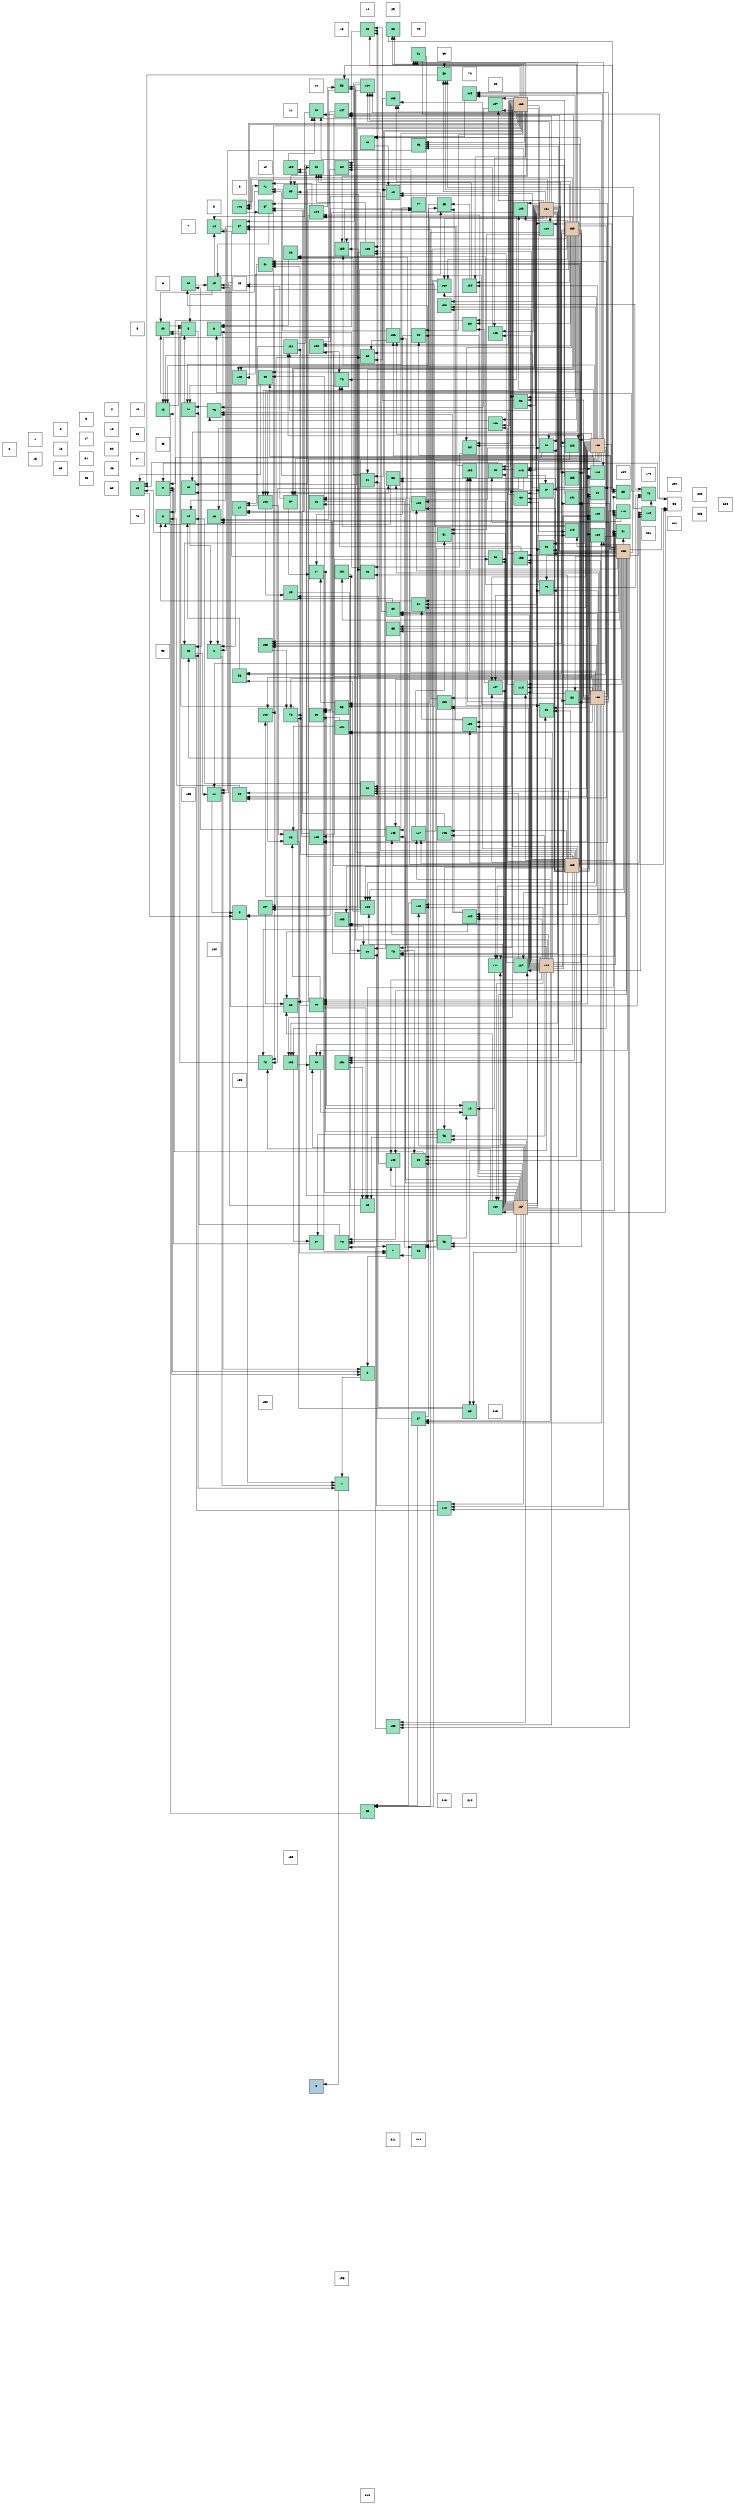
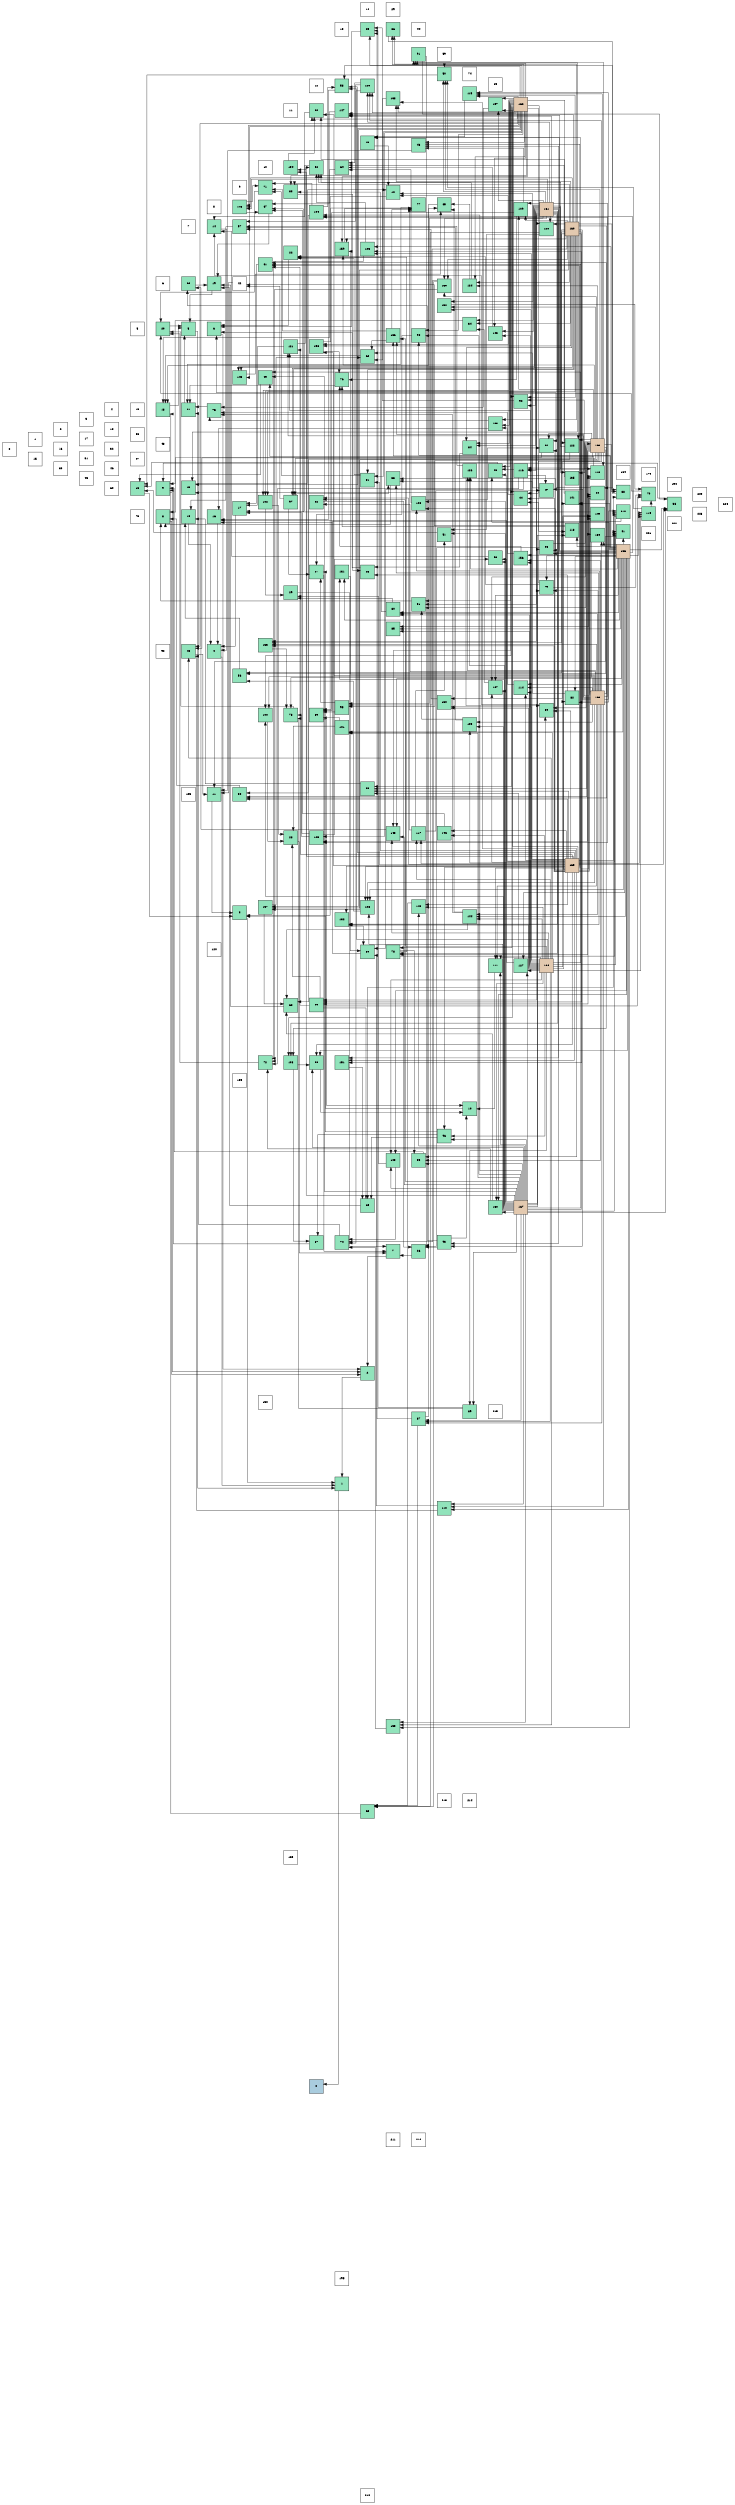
(674, 504) -> (674, 504)
(585, 505) -> (585, 508)
(623, 512) -> (623, 512)
none -> (409, 521)
